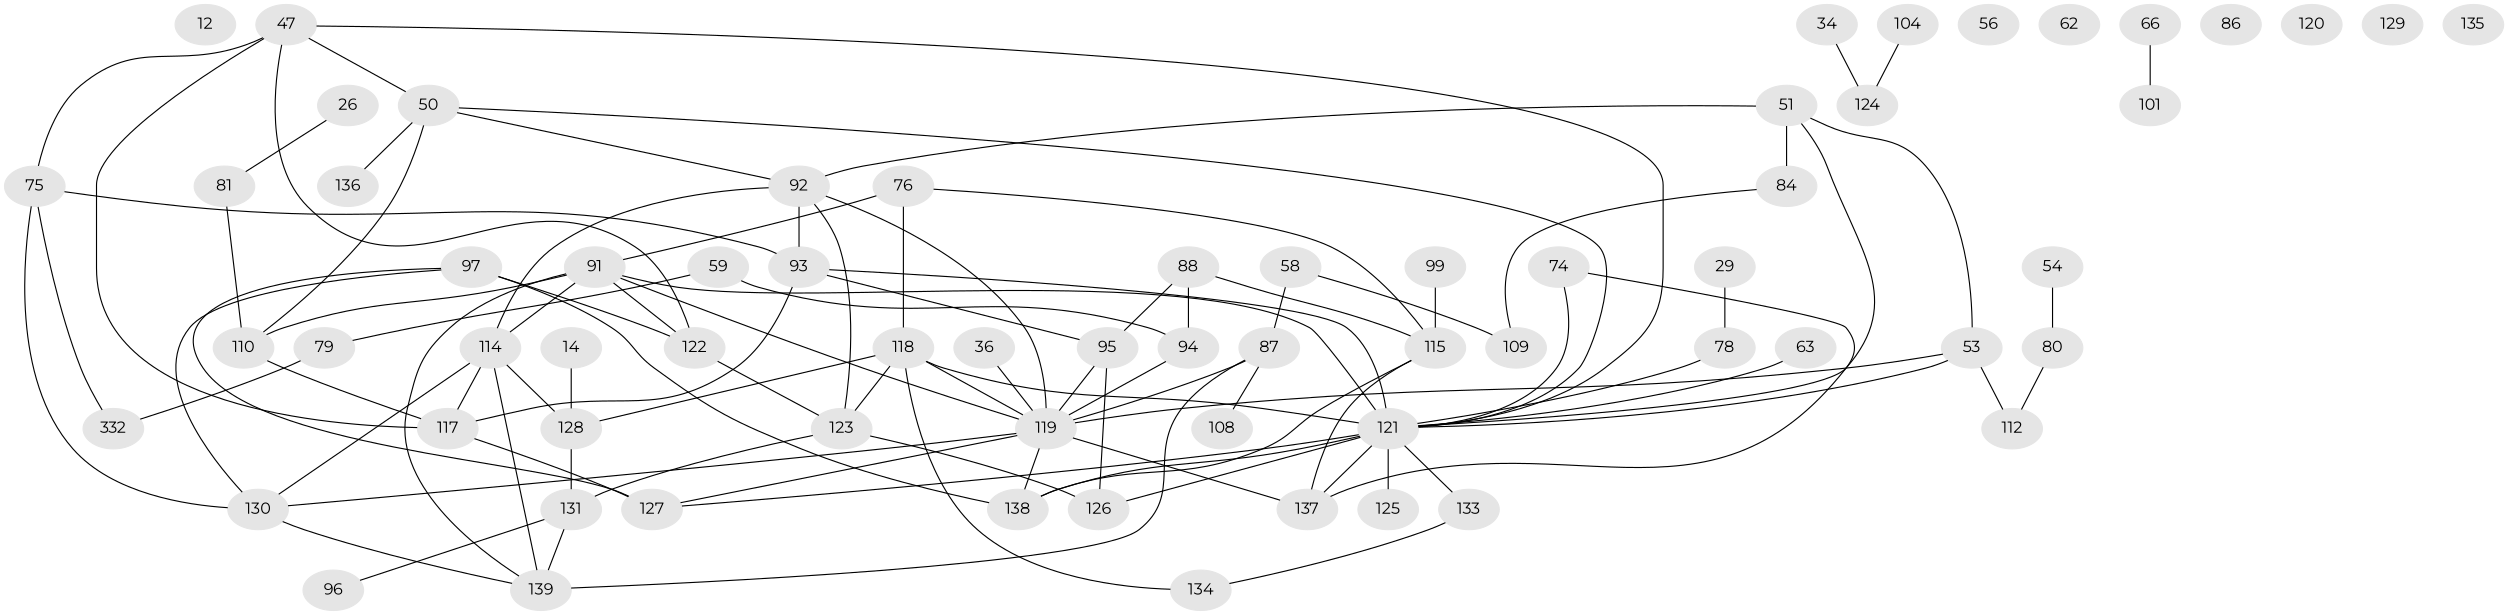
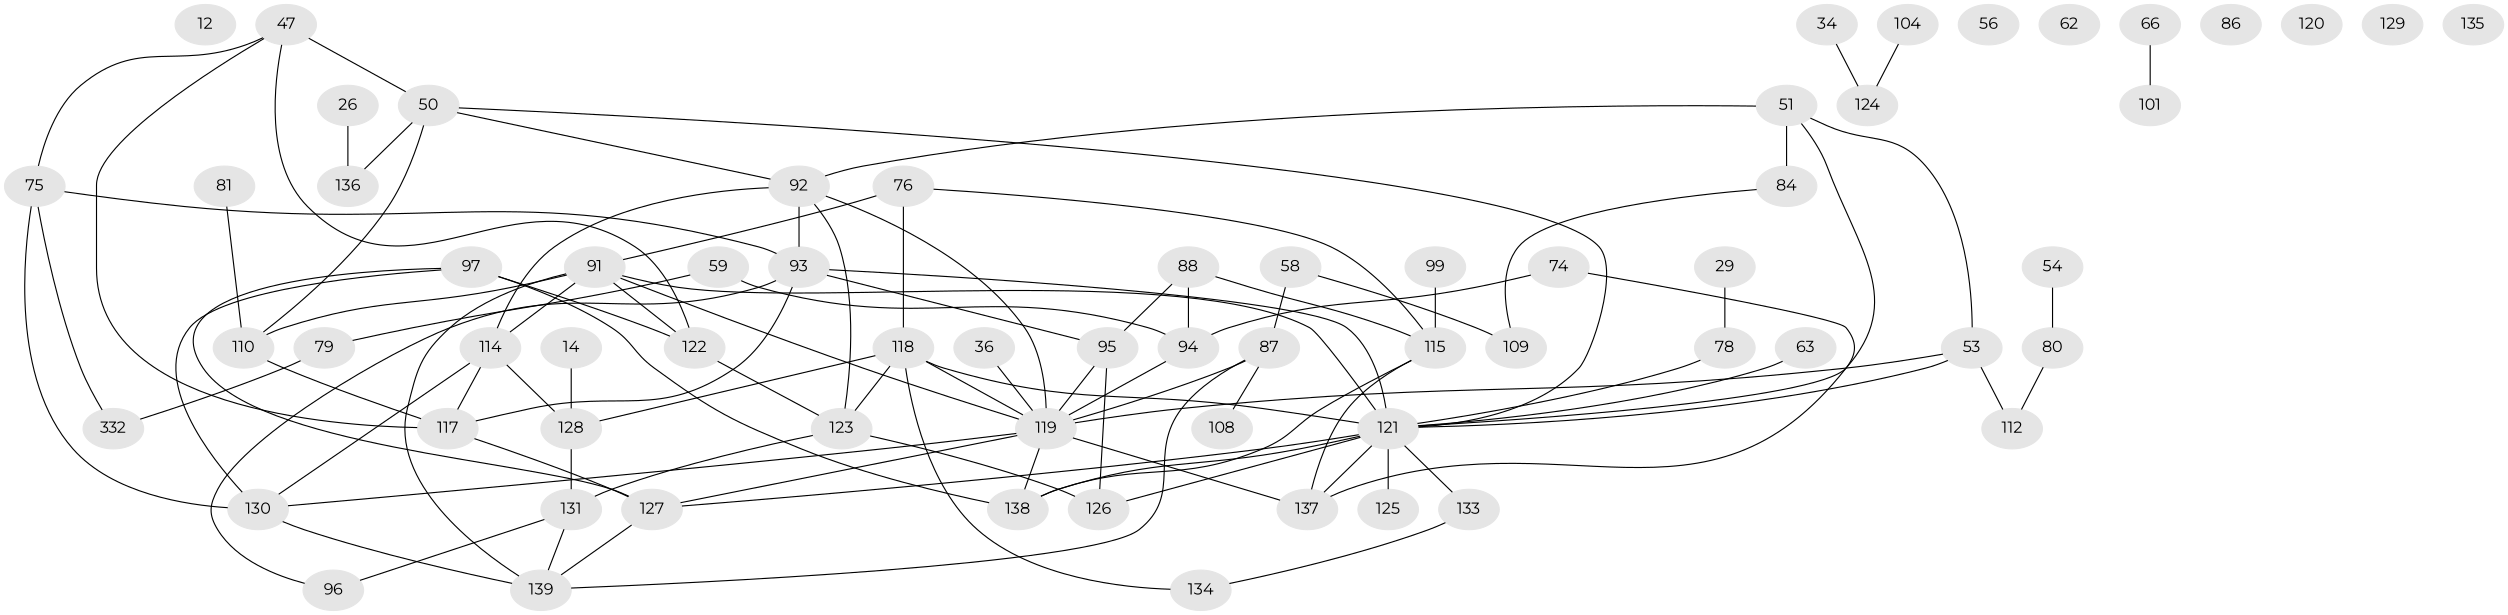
(1203, 66) -> none
(286, 146) -> (348, 146)
none -> (404, 349)
(1545, 381) -> (1370, 301)
(521, 494) -> (596, 550)
